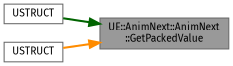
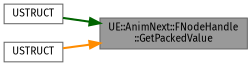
(164, 33) -> (174, 33)
